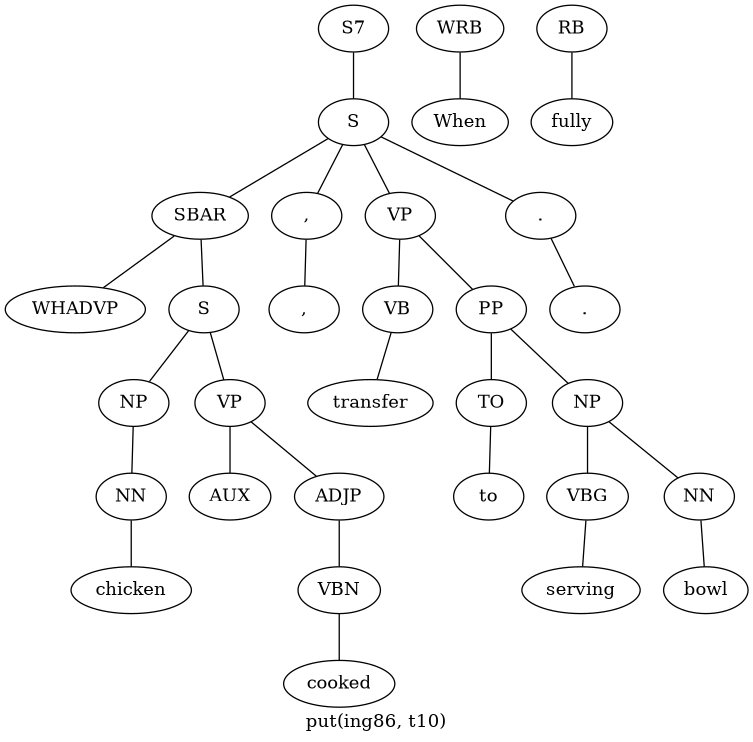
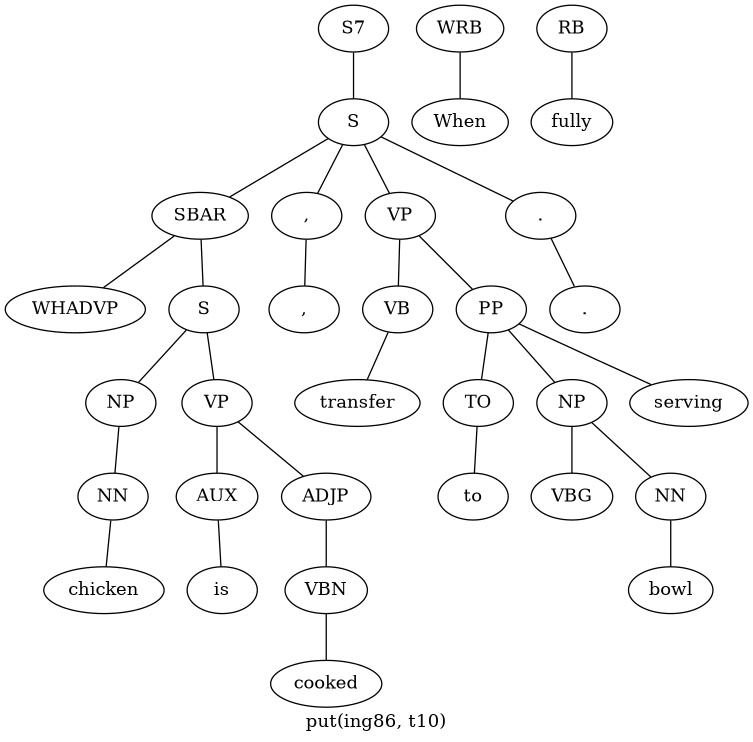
(584, 544) -> (585, 354)
none -> (222, 590)
